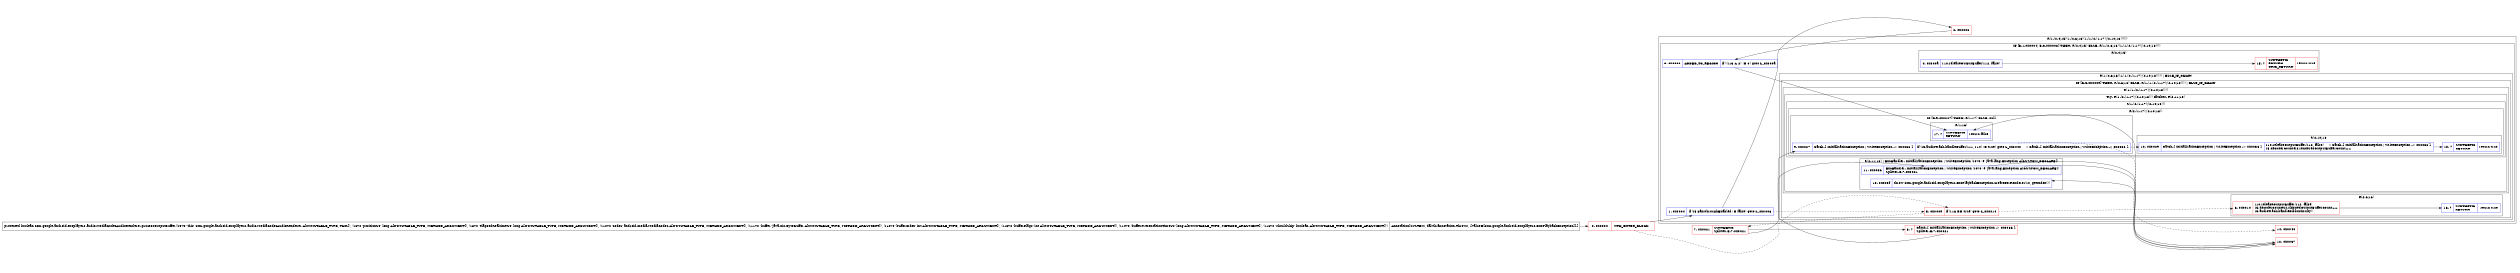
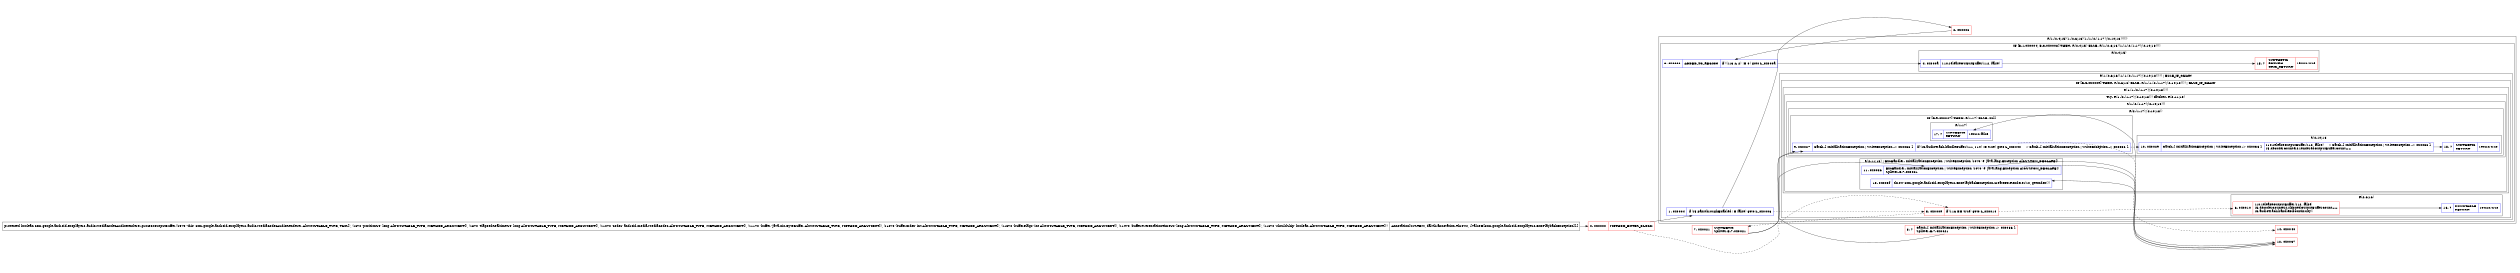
(1839, 99) -> (1848, 64)
(1961, 125) -> (1961, 125)
(2465, 206) -> (2466, 206)
(1631, 226) -> (1631, 226)
(1825, 230) -> (1779, 195)
